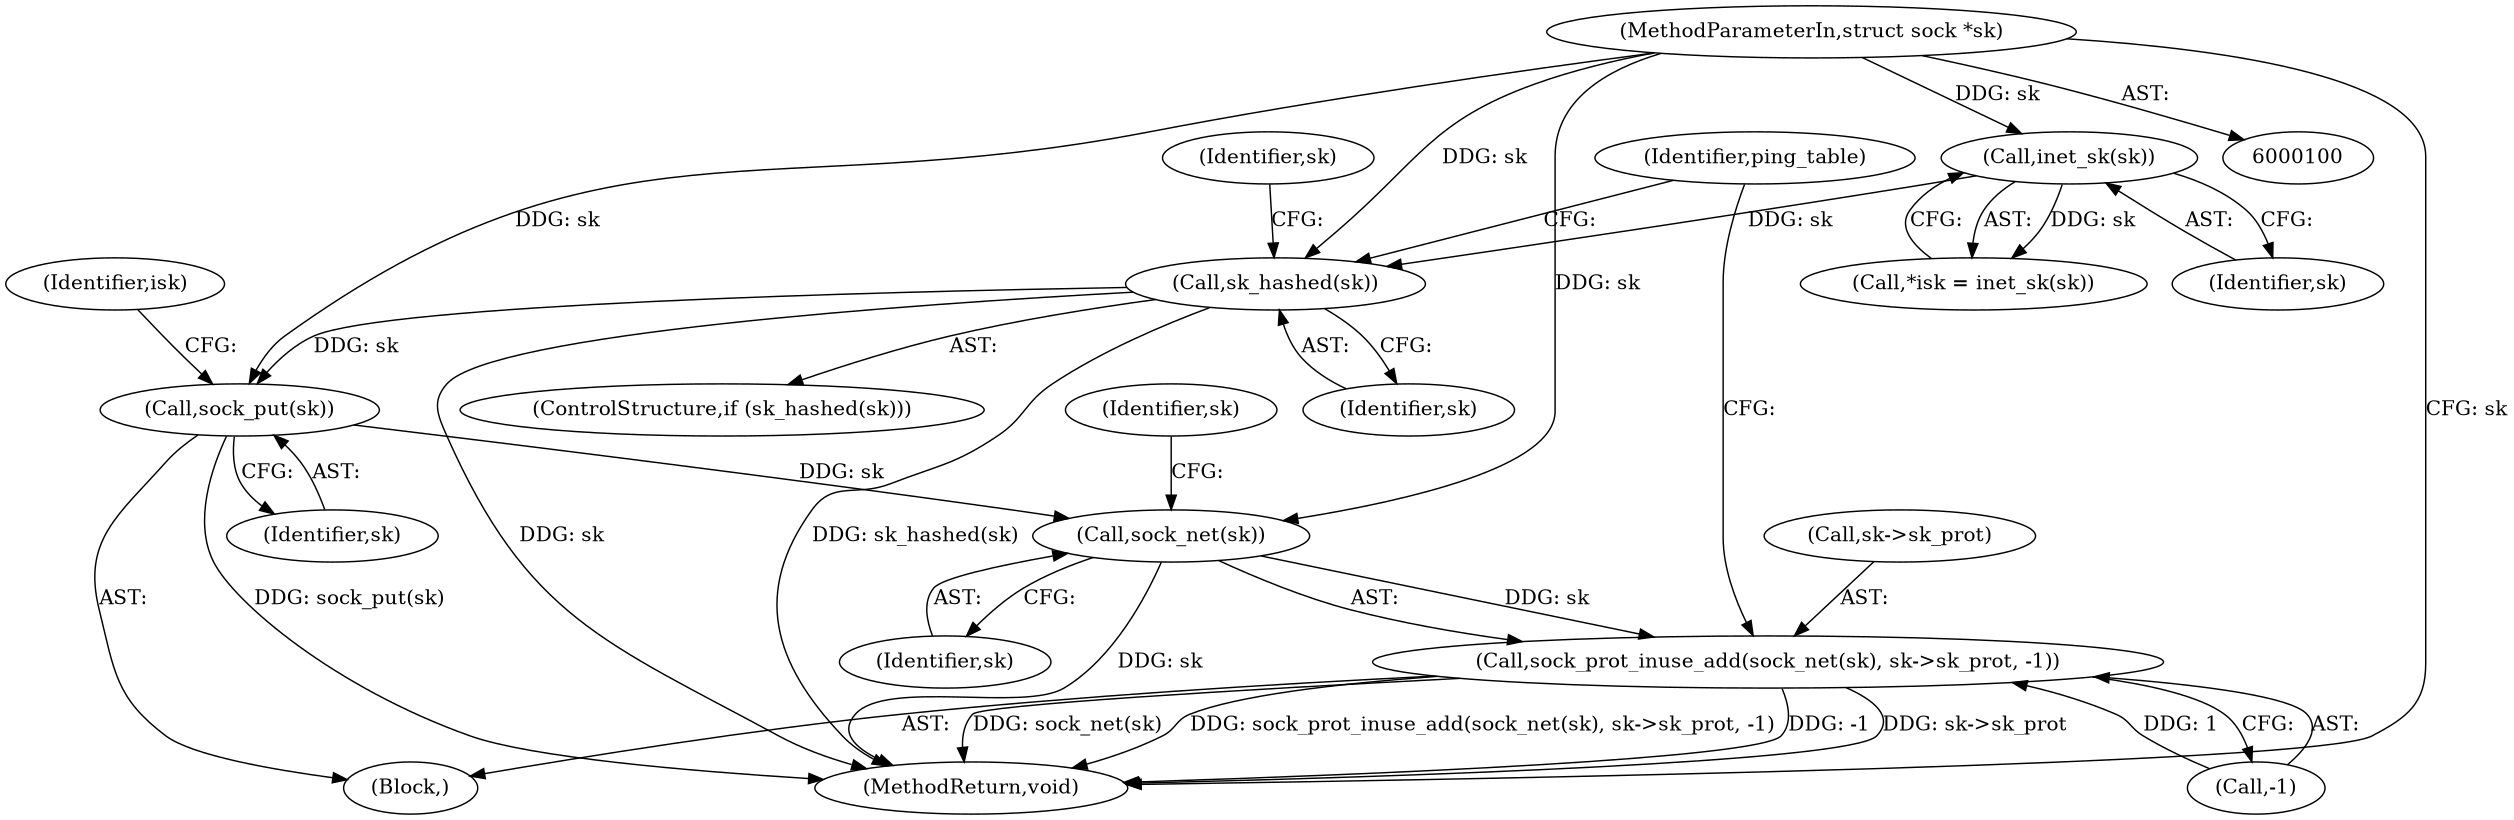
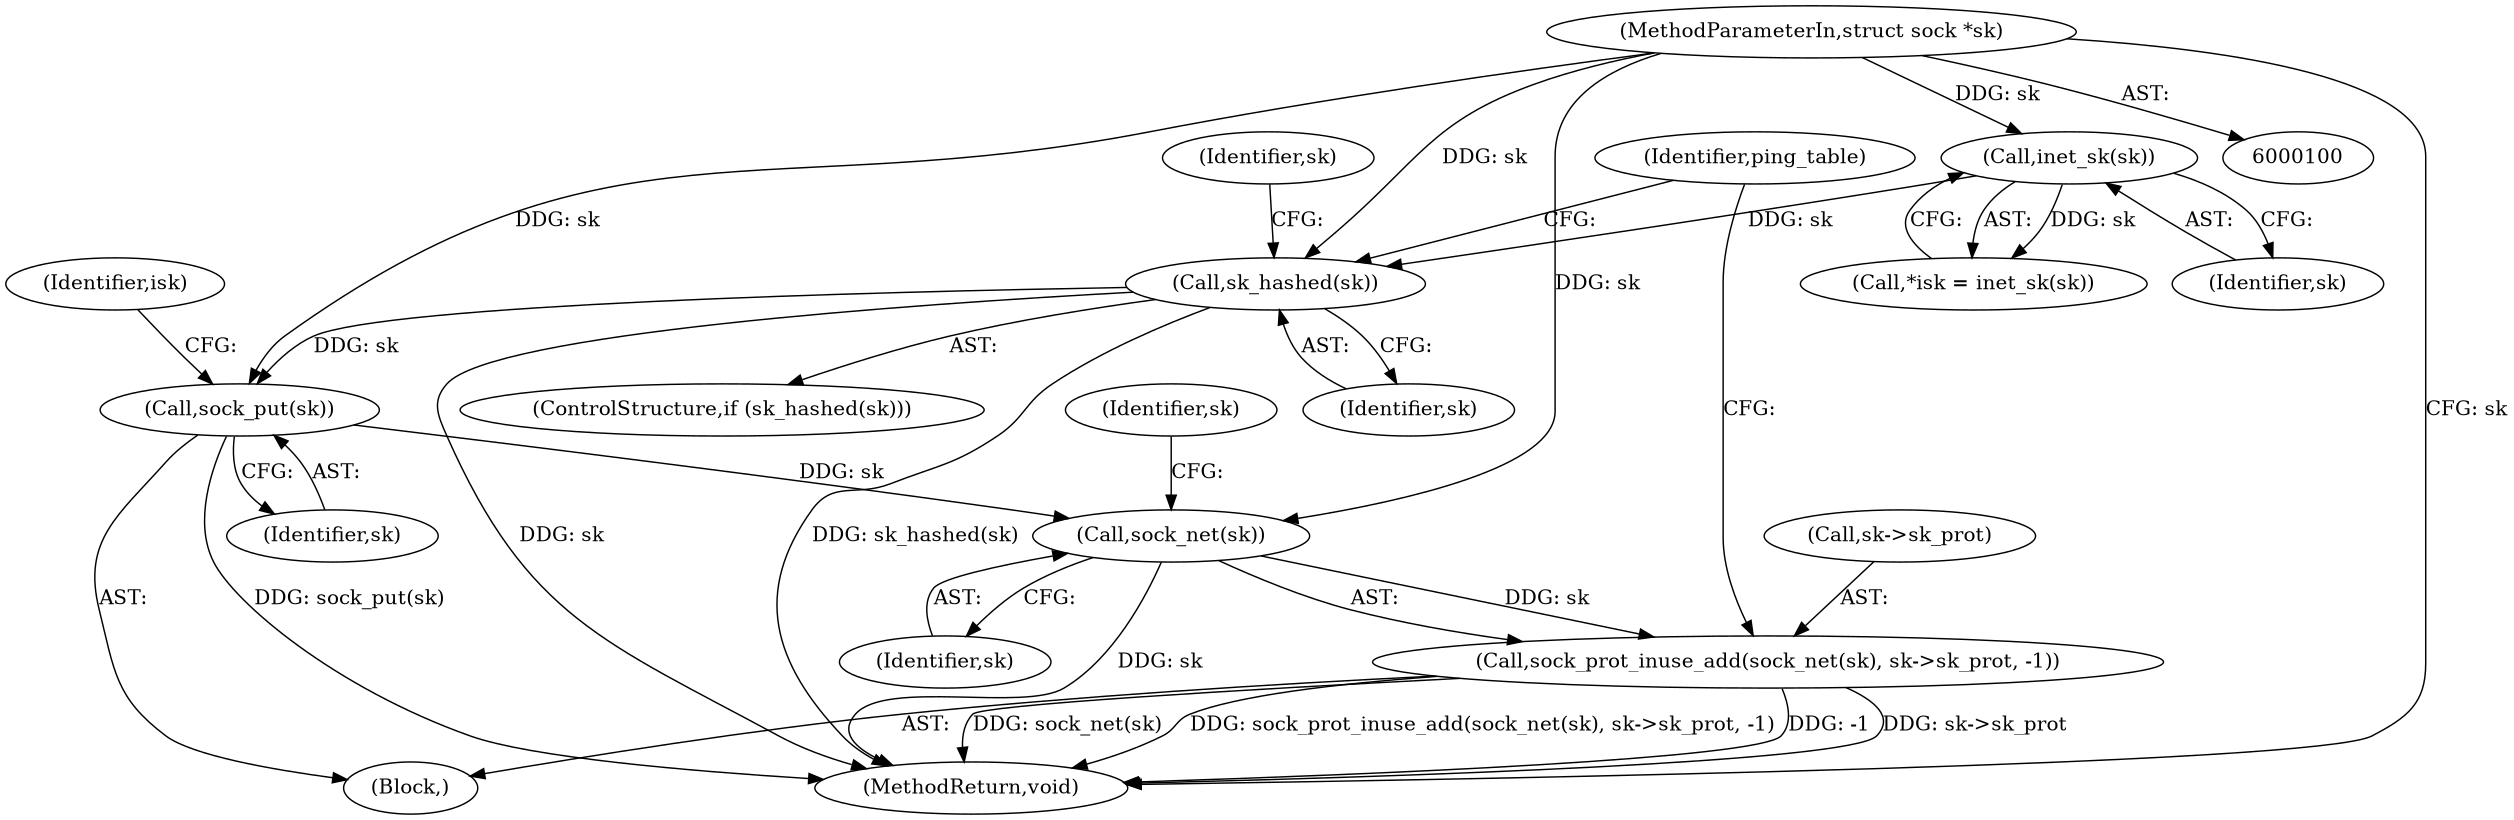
(2256, 788) -> none
